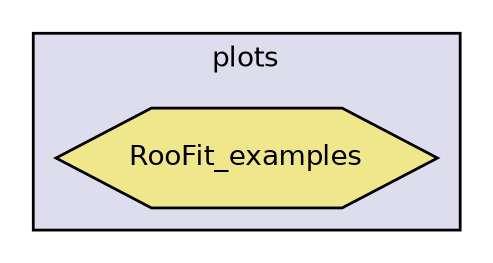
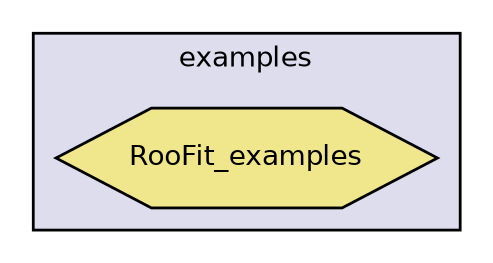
(247, 60) -> (247, 60)
